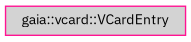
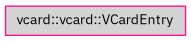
(96, 21) -> (96, 21)
